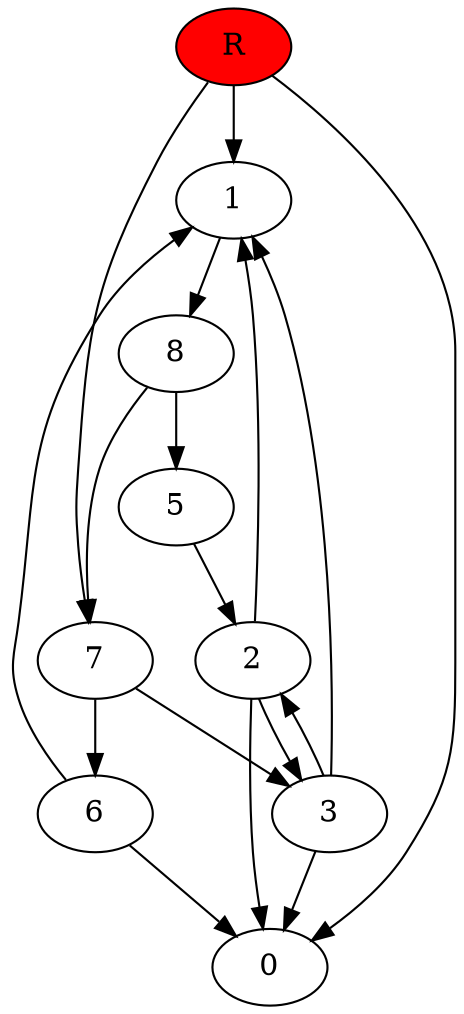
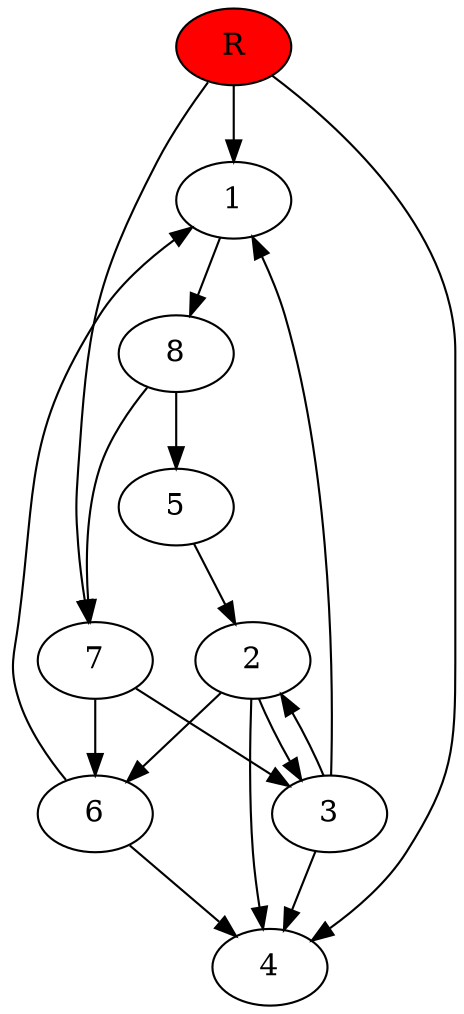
(258, 440) -> (178, 733)
(270, 967) -> (270, 967)
